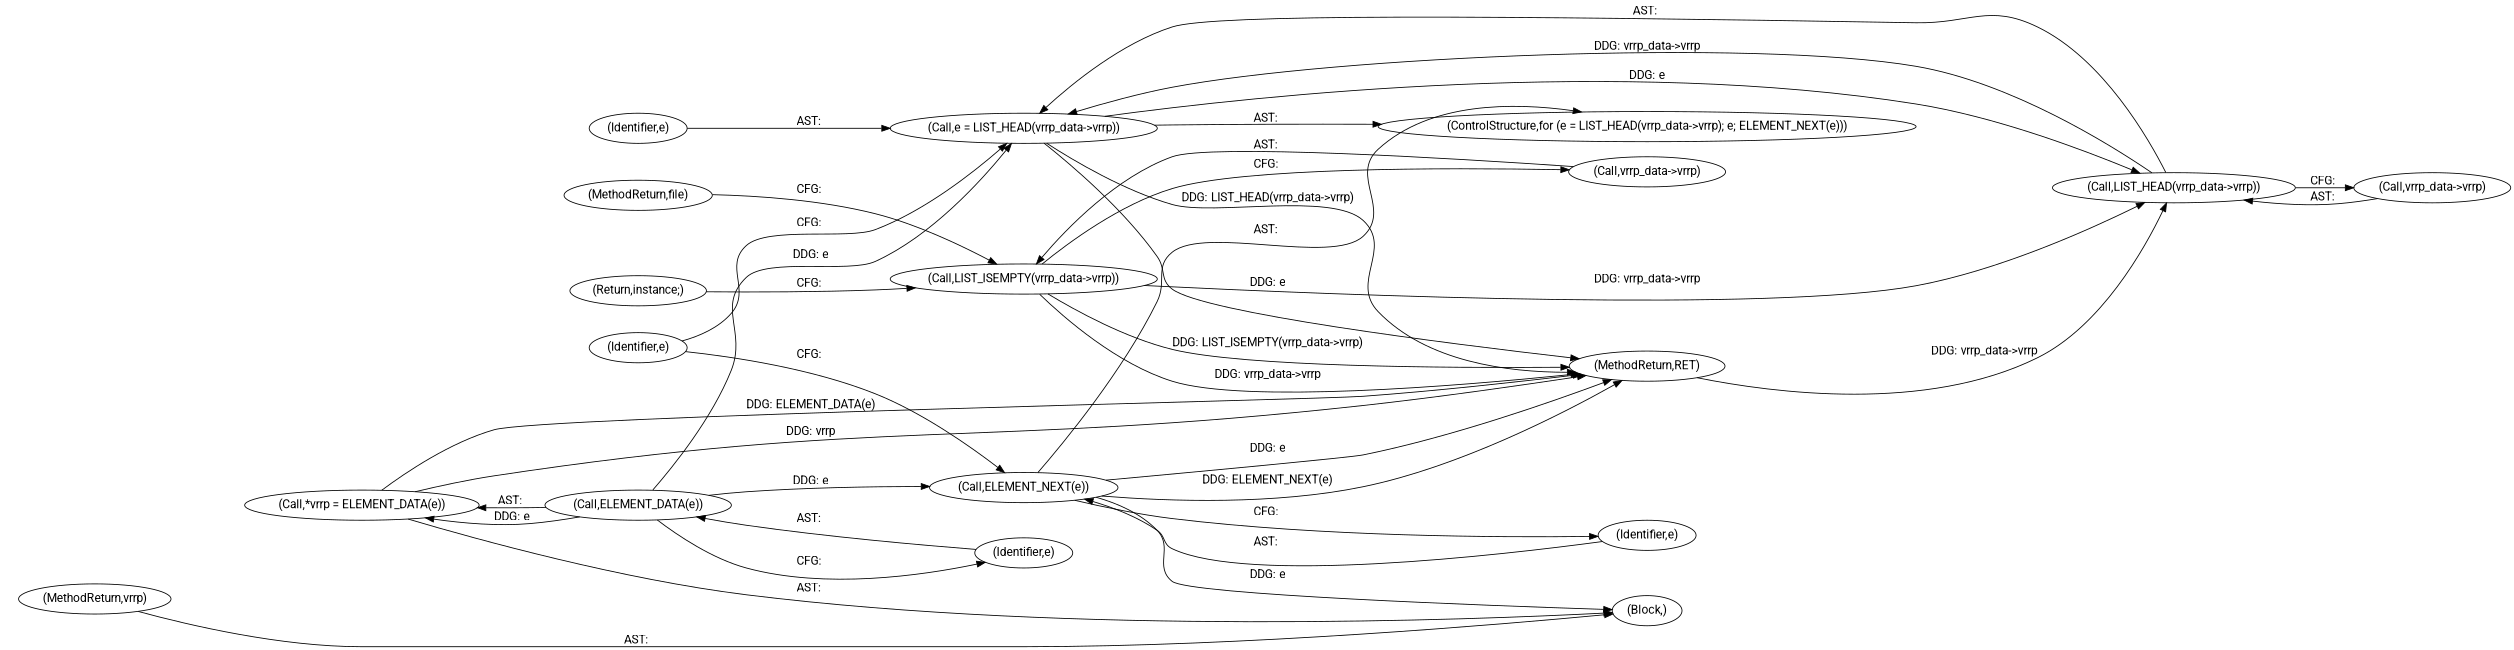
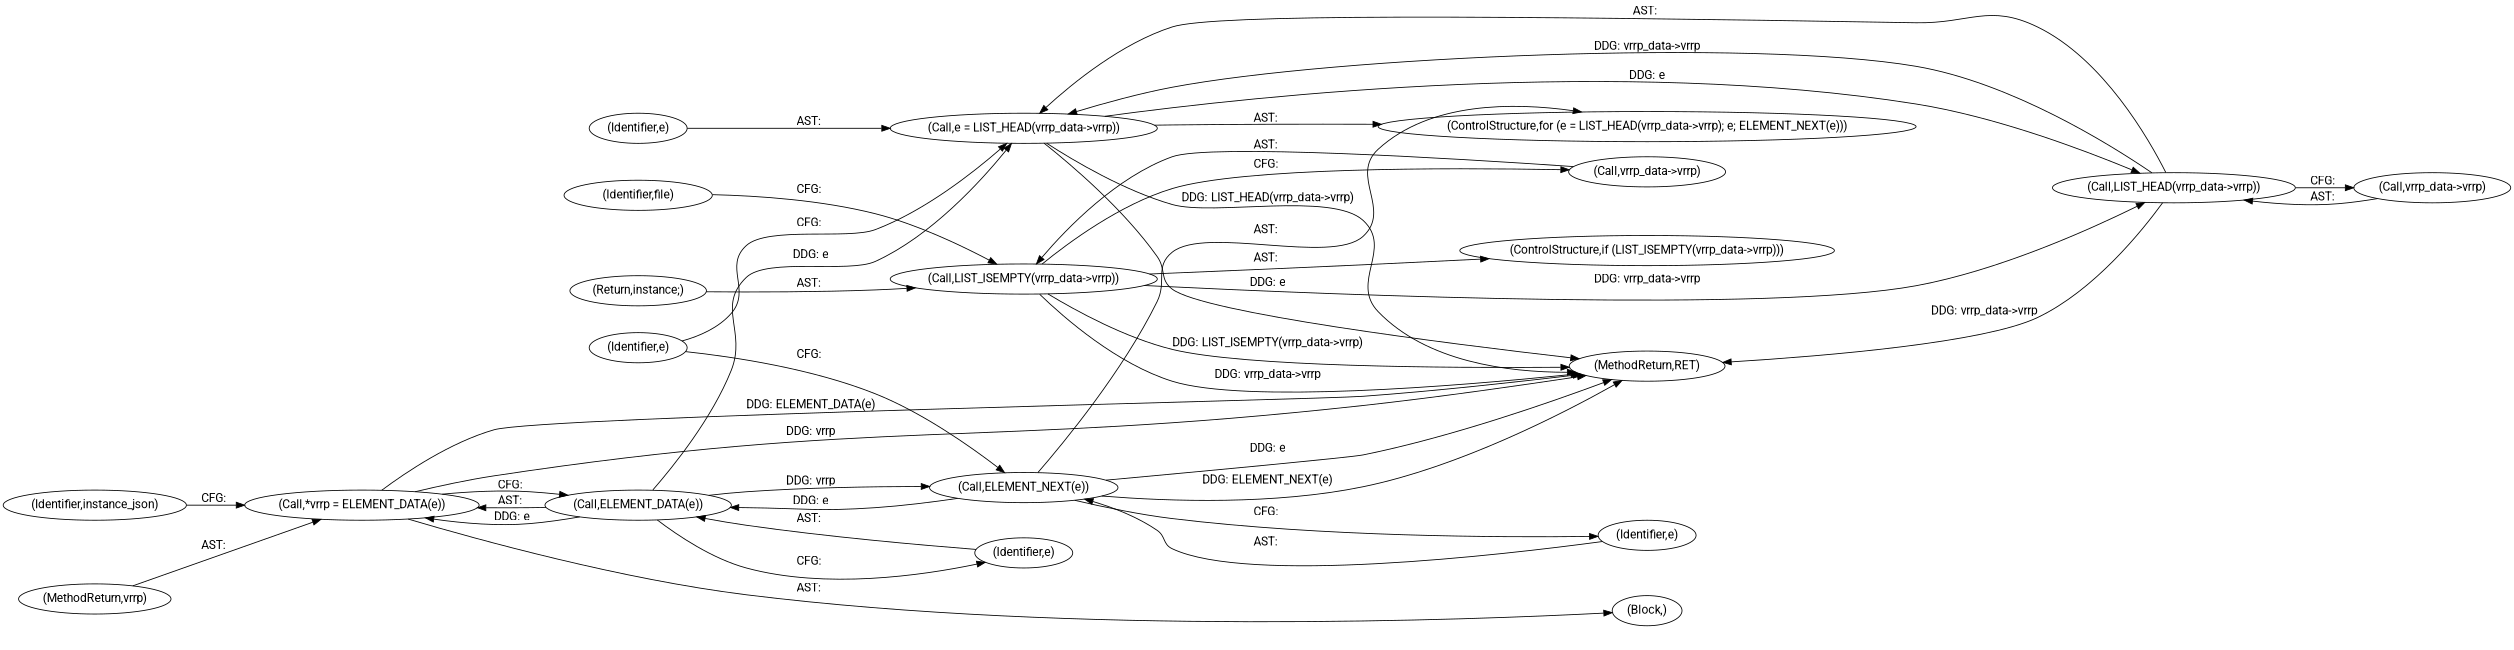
(638, 195) -> (638, 195)
none -> (1647, 251)
(811, 284) -> (811, 284)
(1967, 382) -> (1971, 336)
(811, 481) -> (811, 481)
none -> (501, 491)
none -> (95, 505)
(1325, 597) -> (849, 509)
(870, 647) -> (223, 554)
